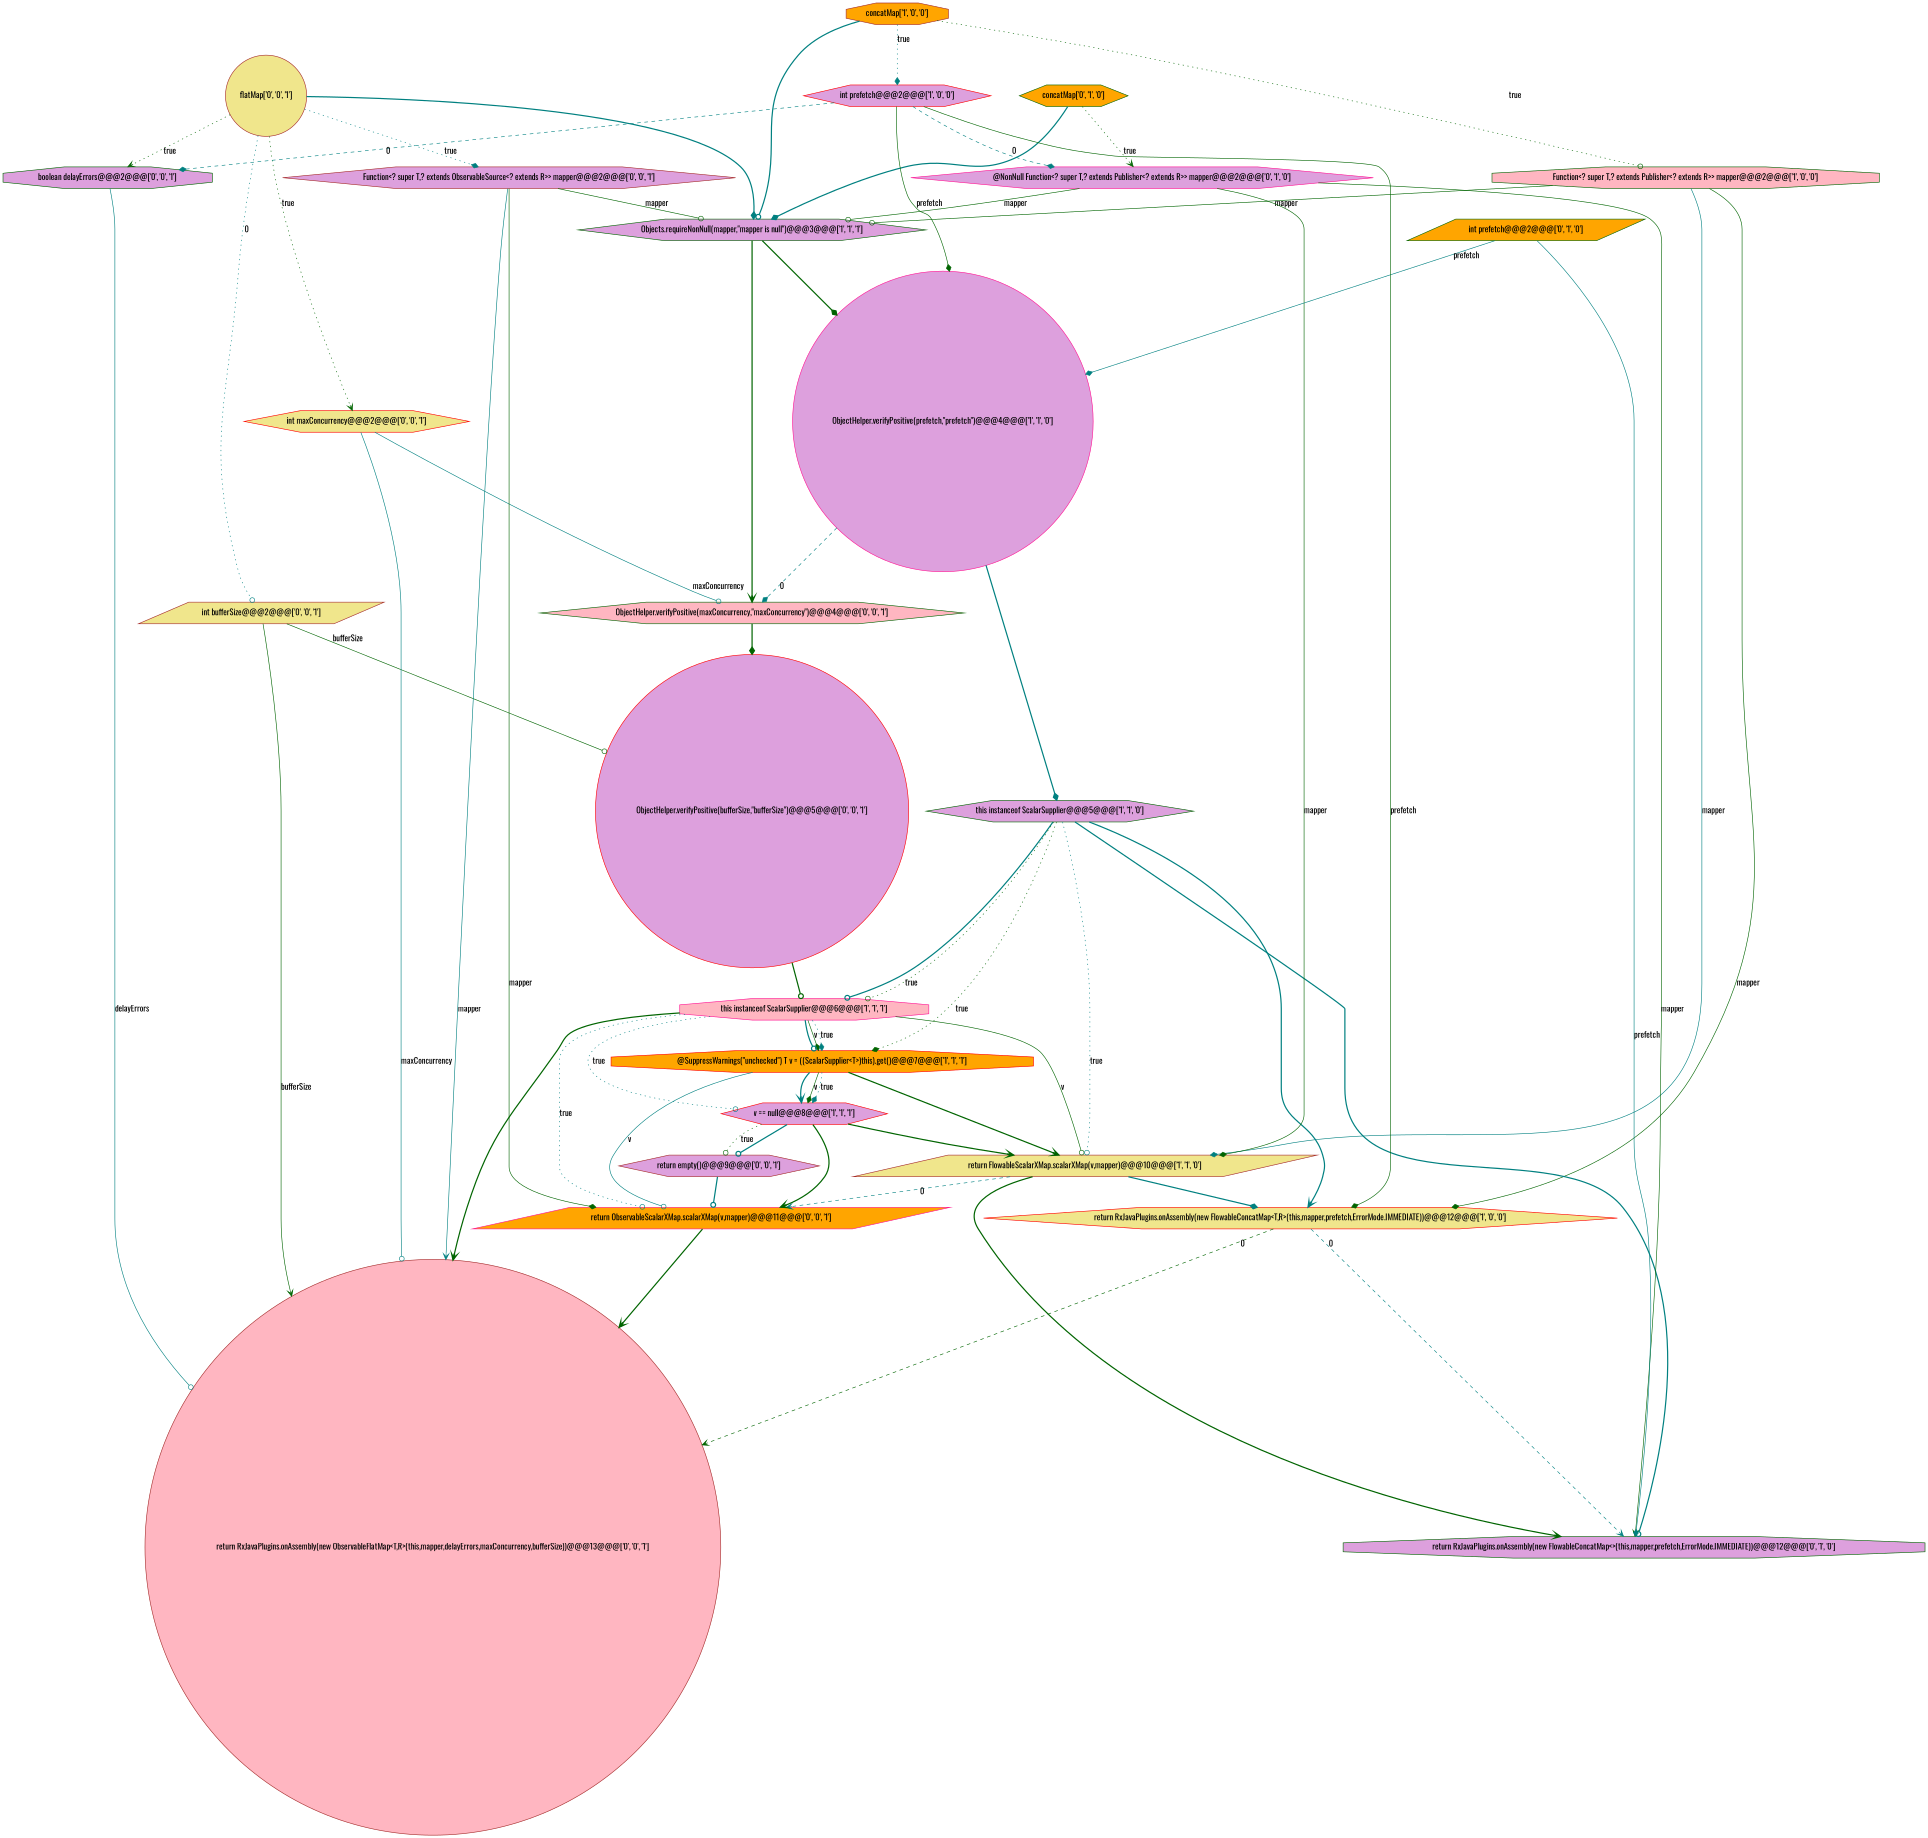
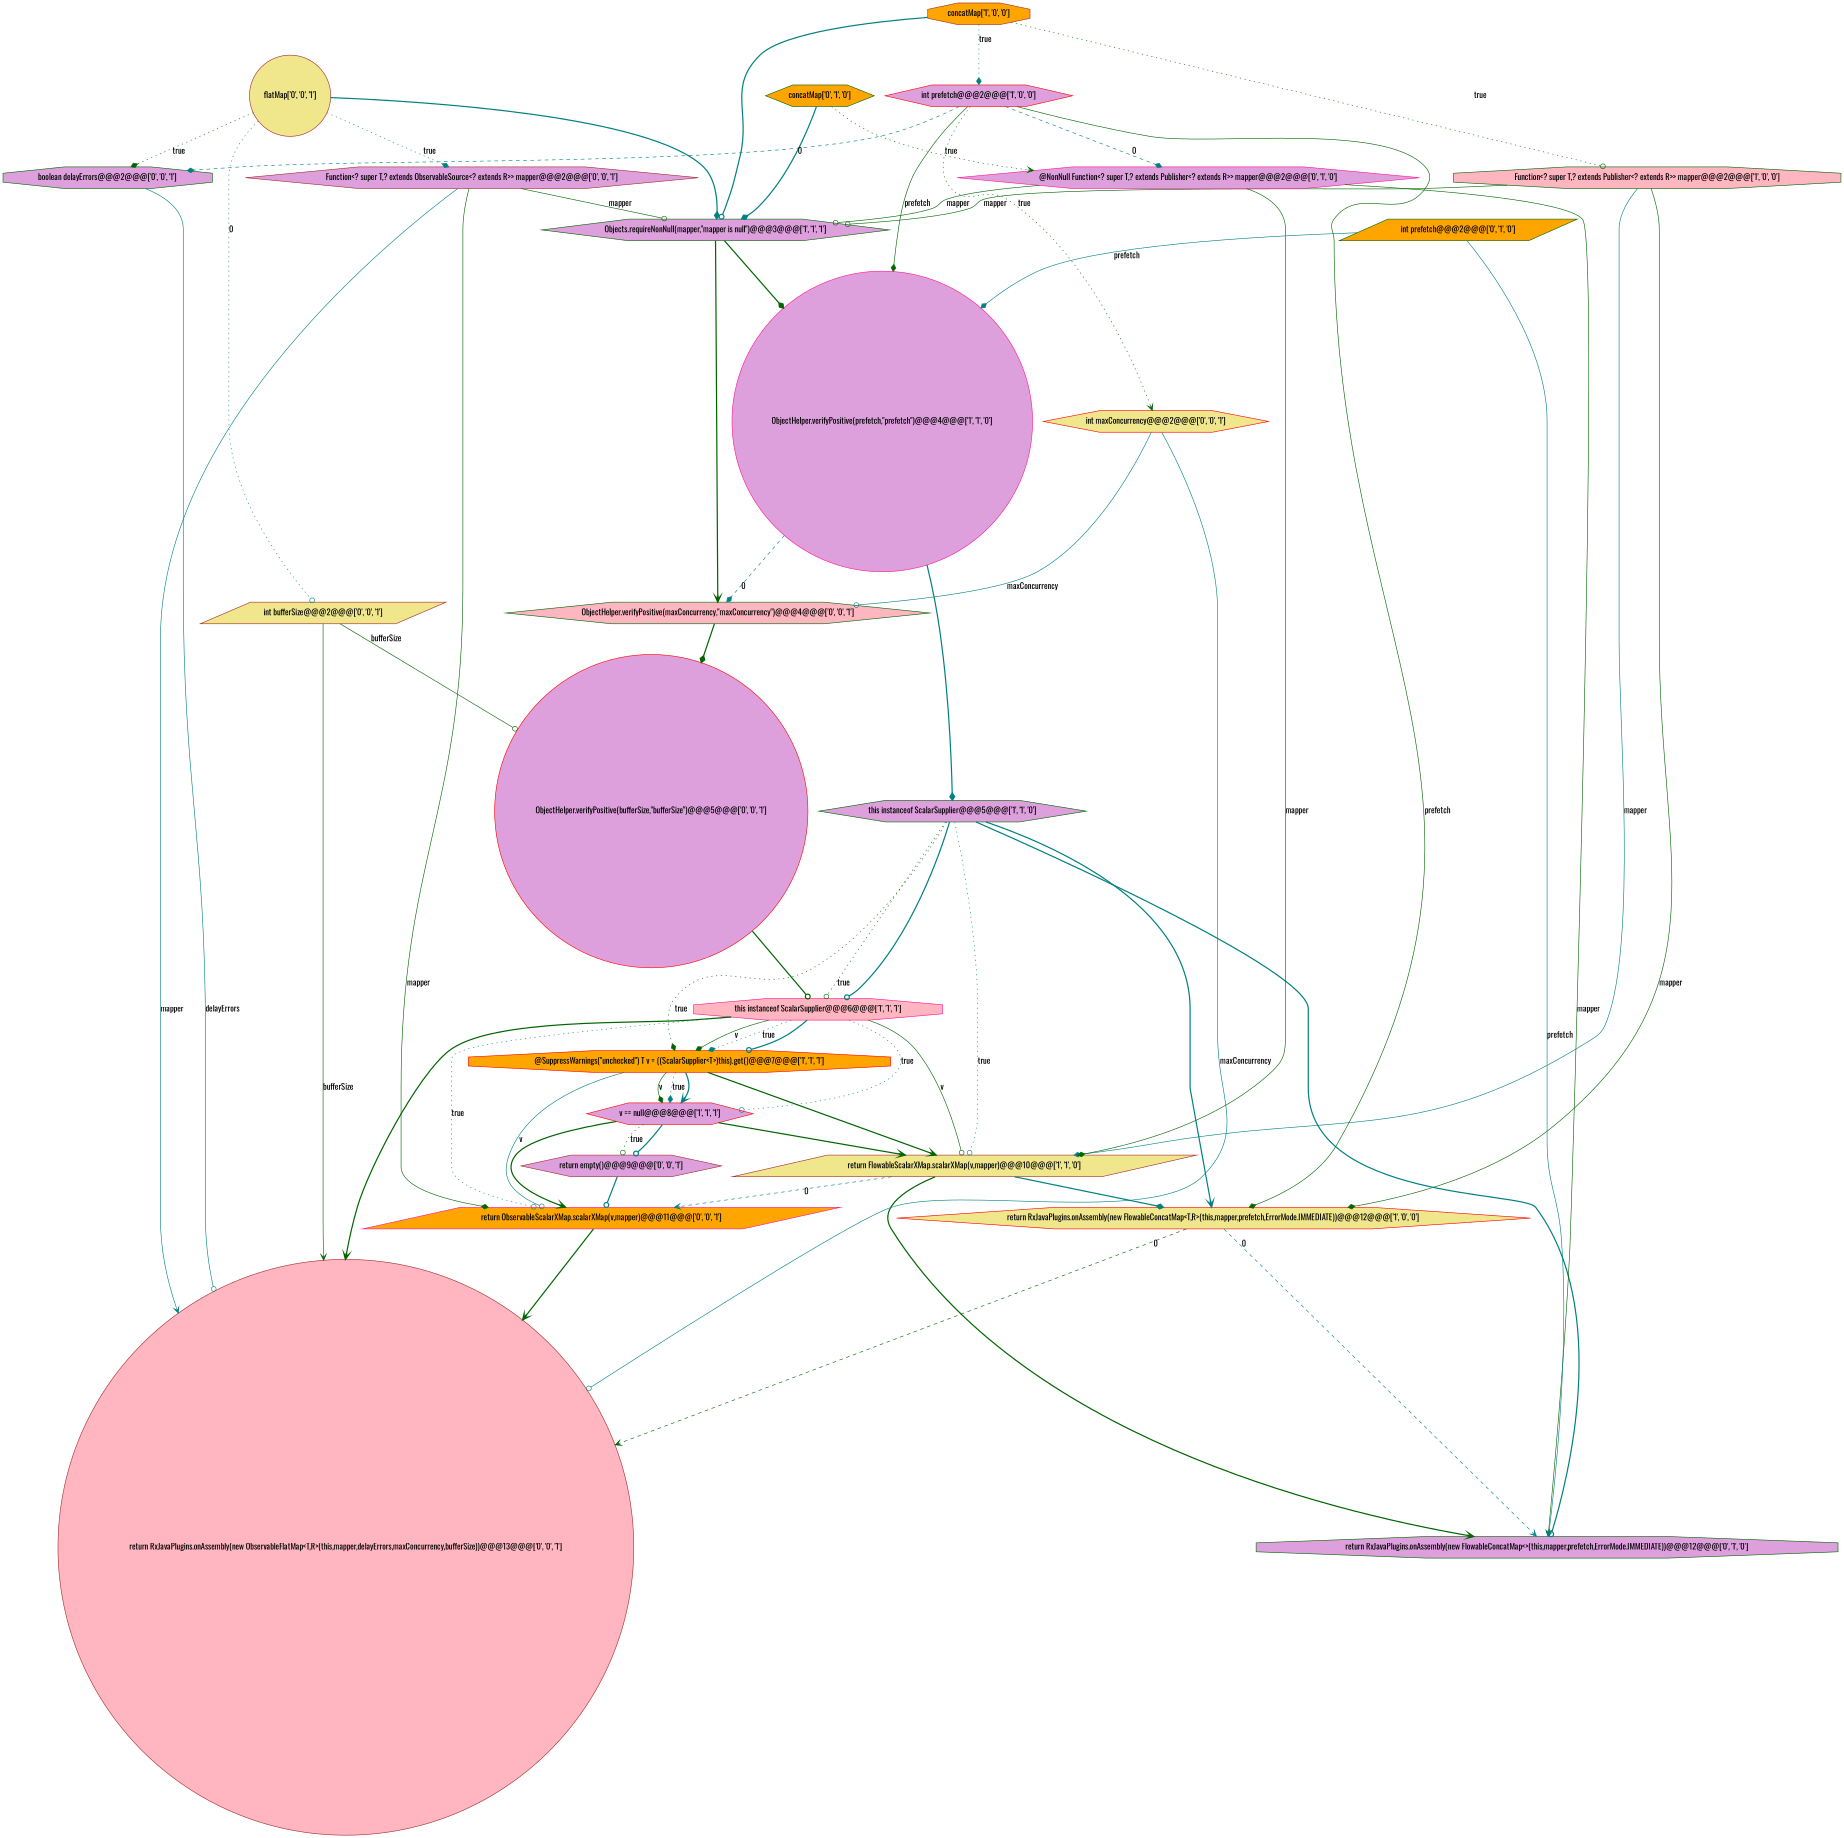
(182, 139) -> (195, 138)
(301, 273) -> (1047, 233)
